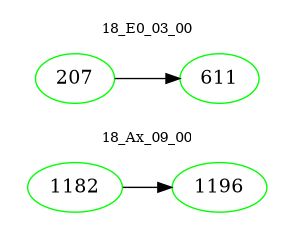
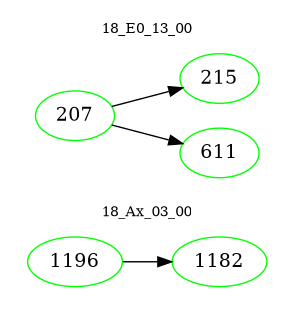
(147, 30) -> (147, 30)
none -> (220, 79)
(147, 138) -> (147, 213)
(140, 187) -> (140, 262)
